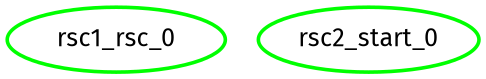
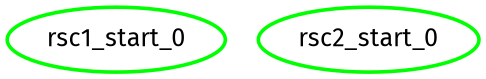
(116, 40) -> (116, 40)
